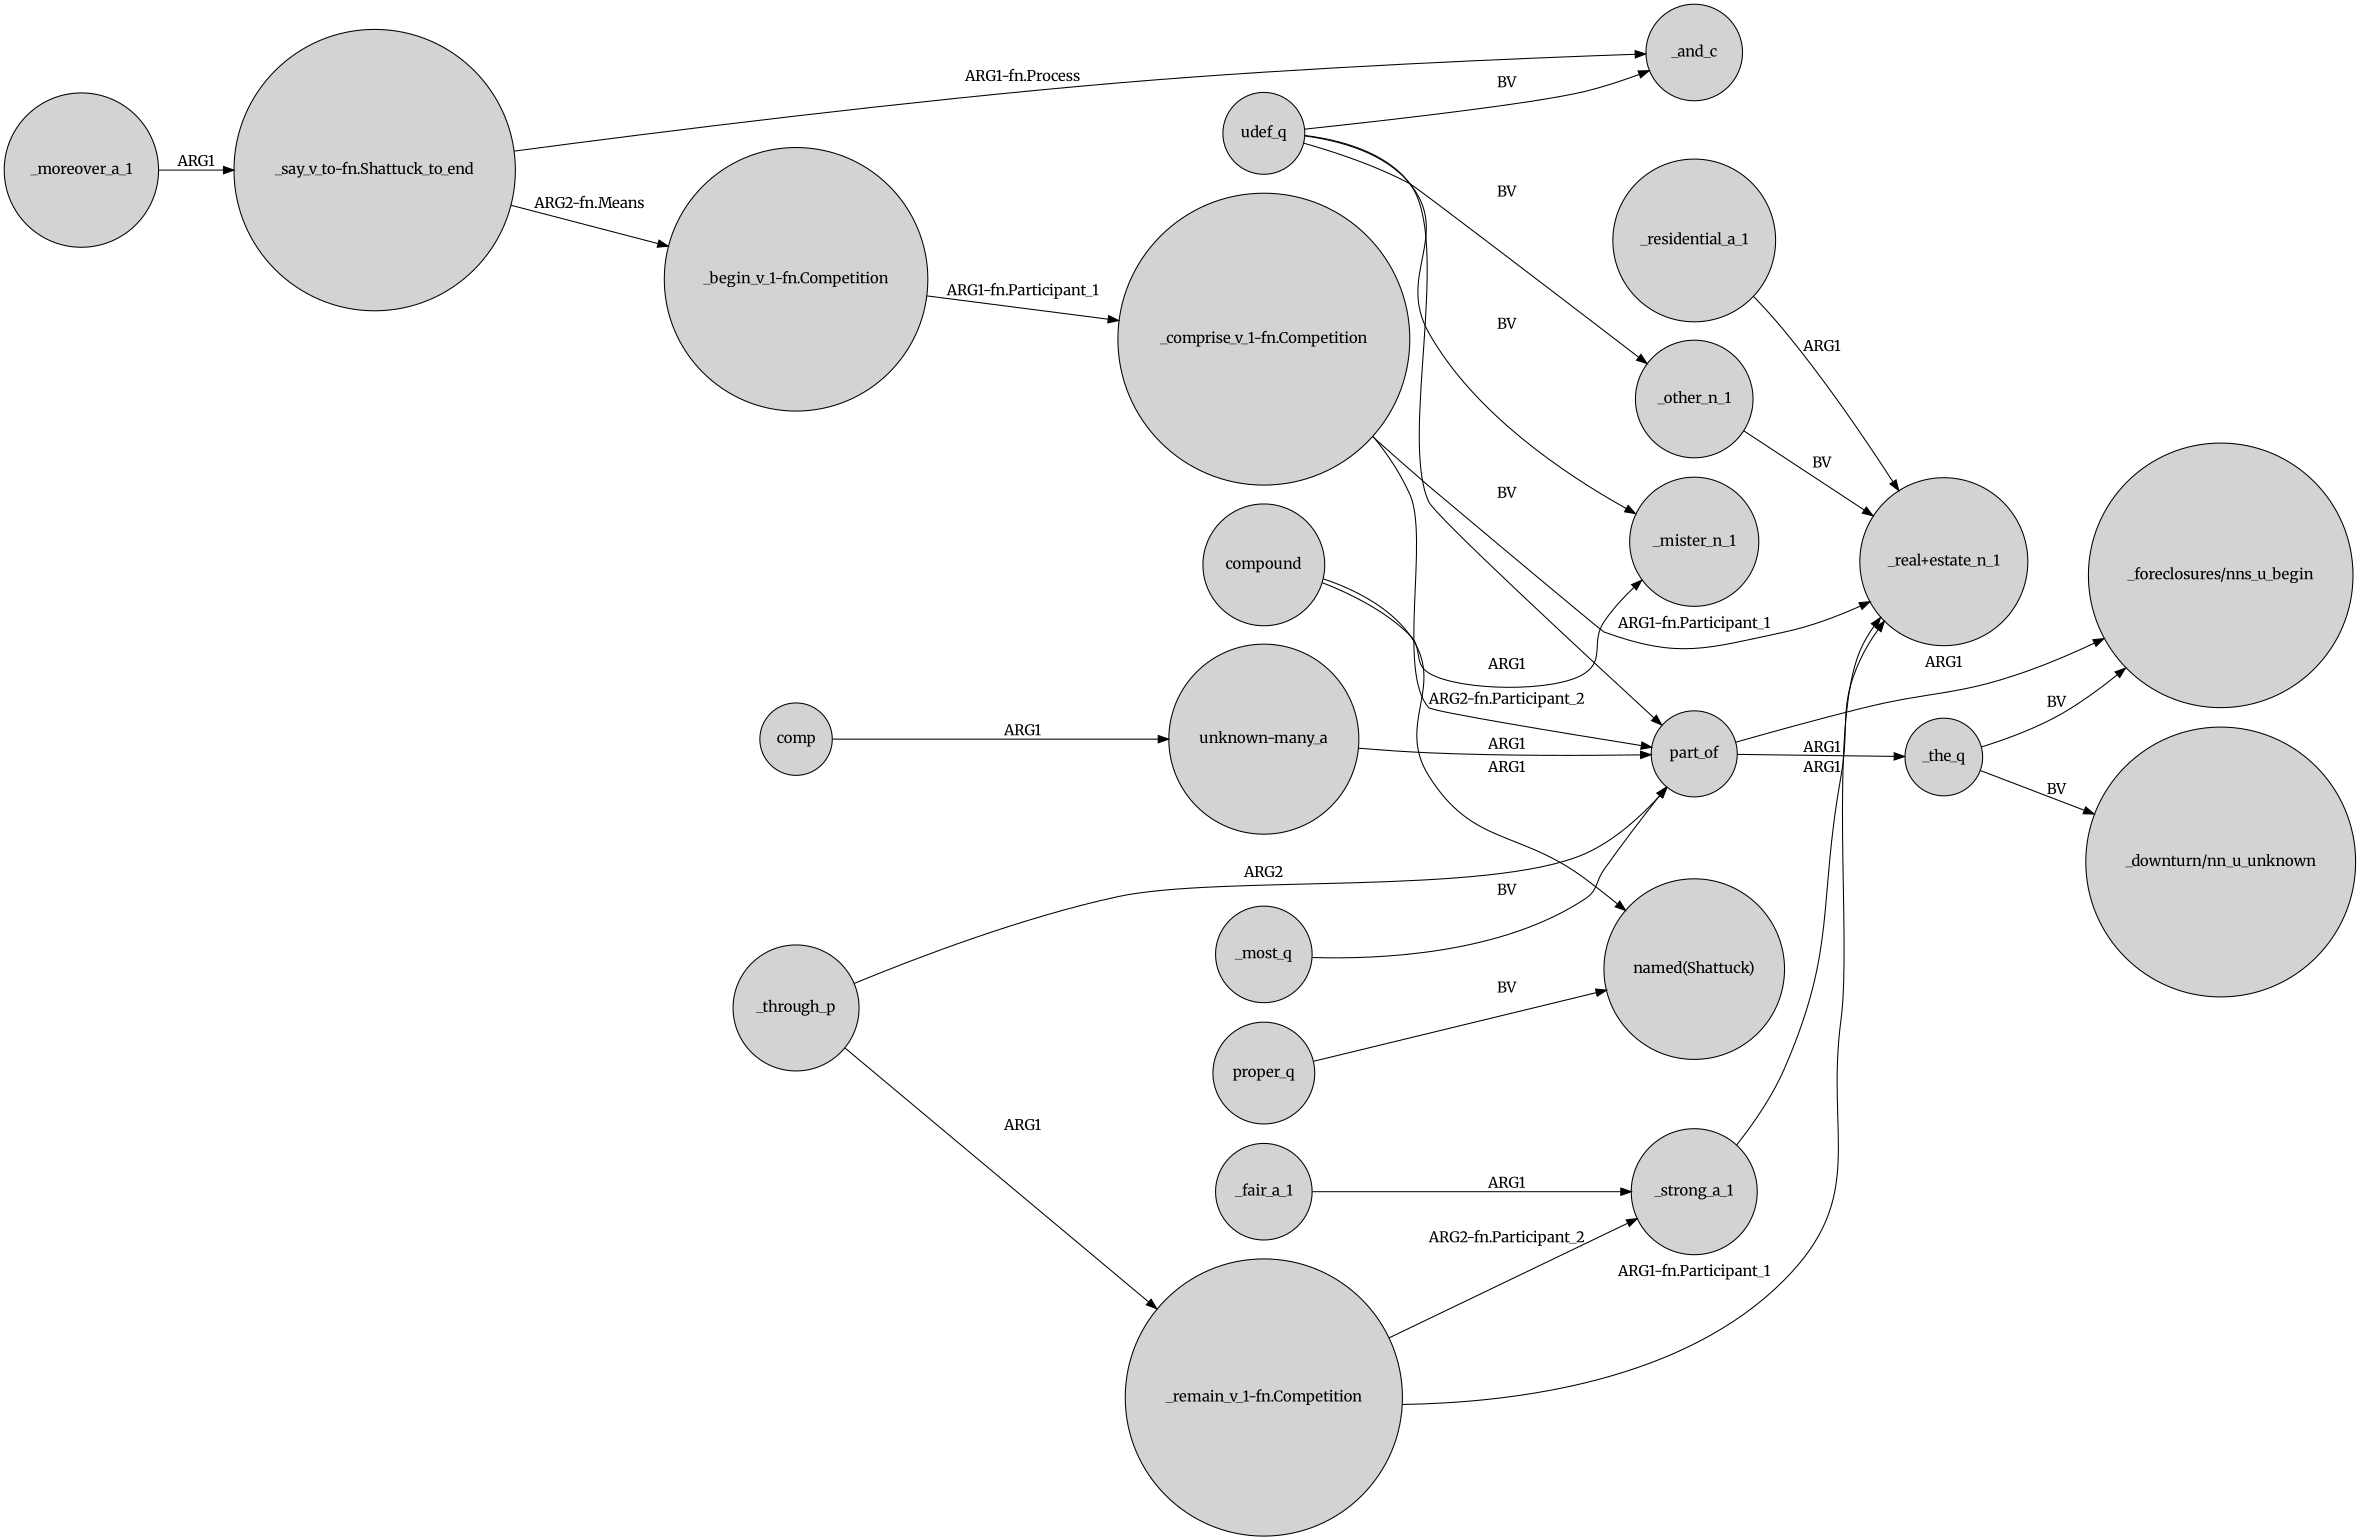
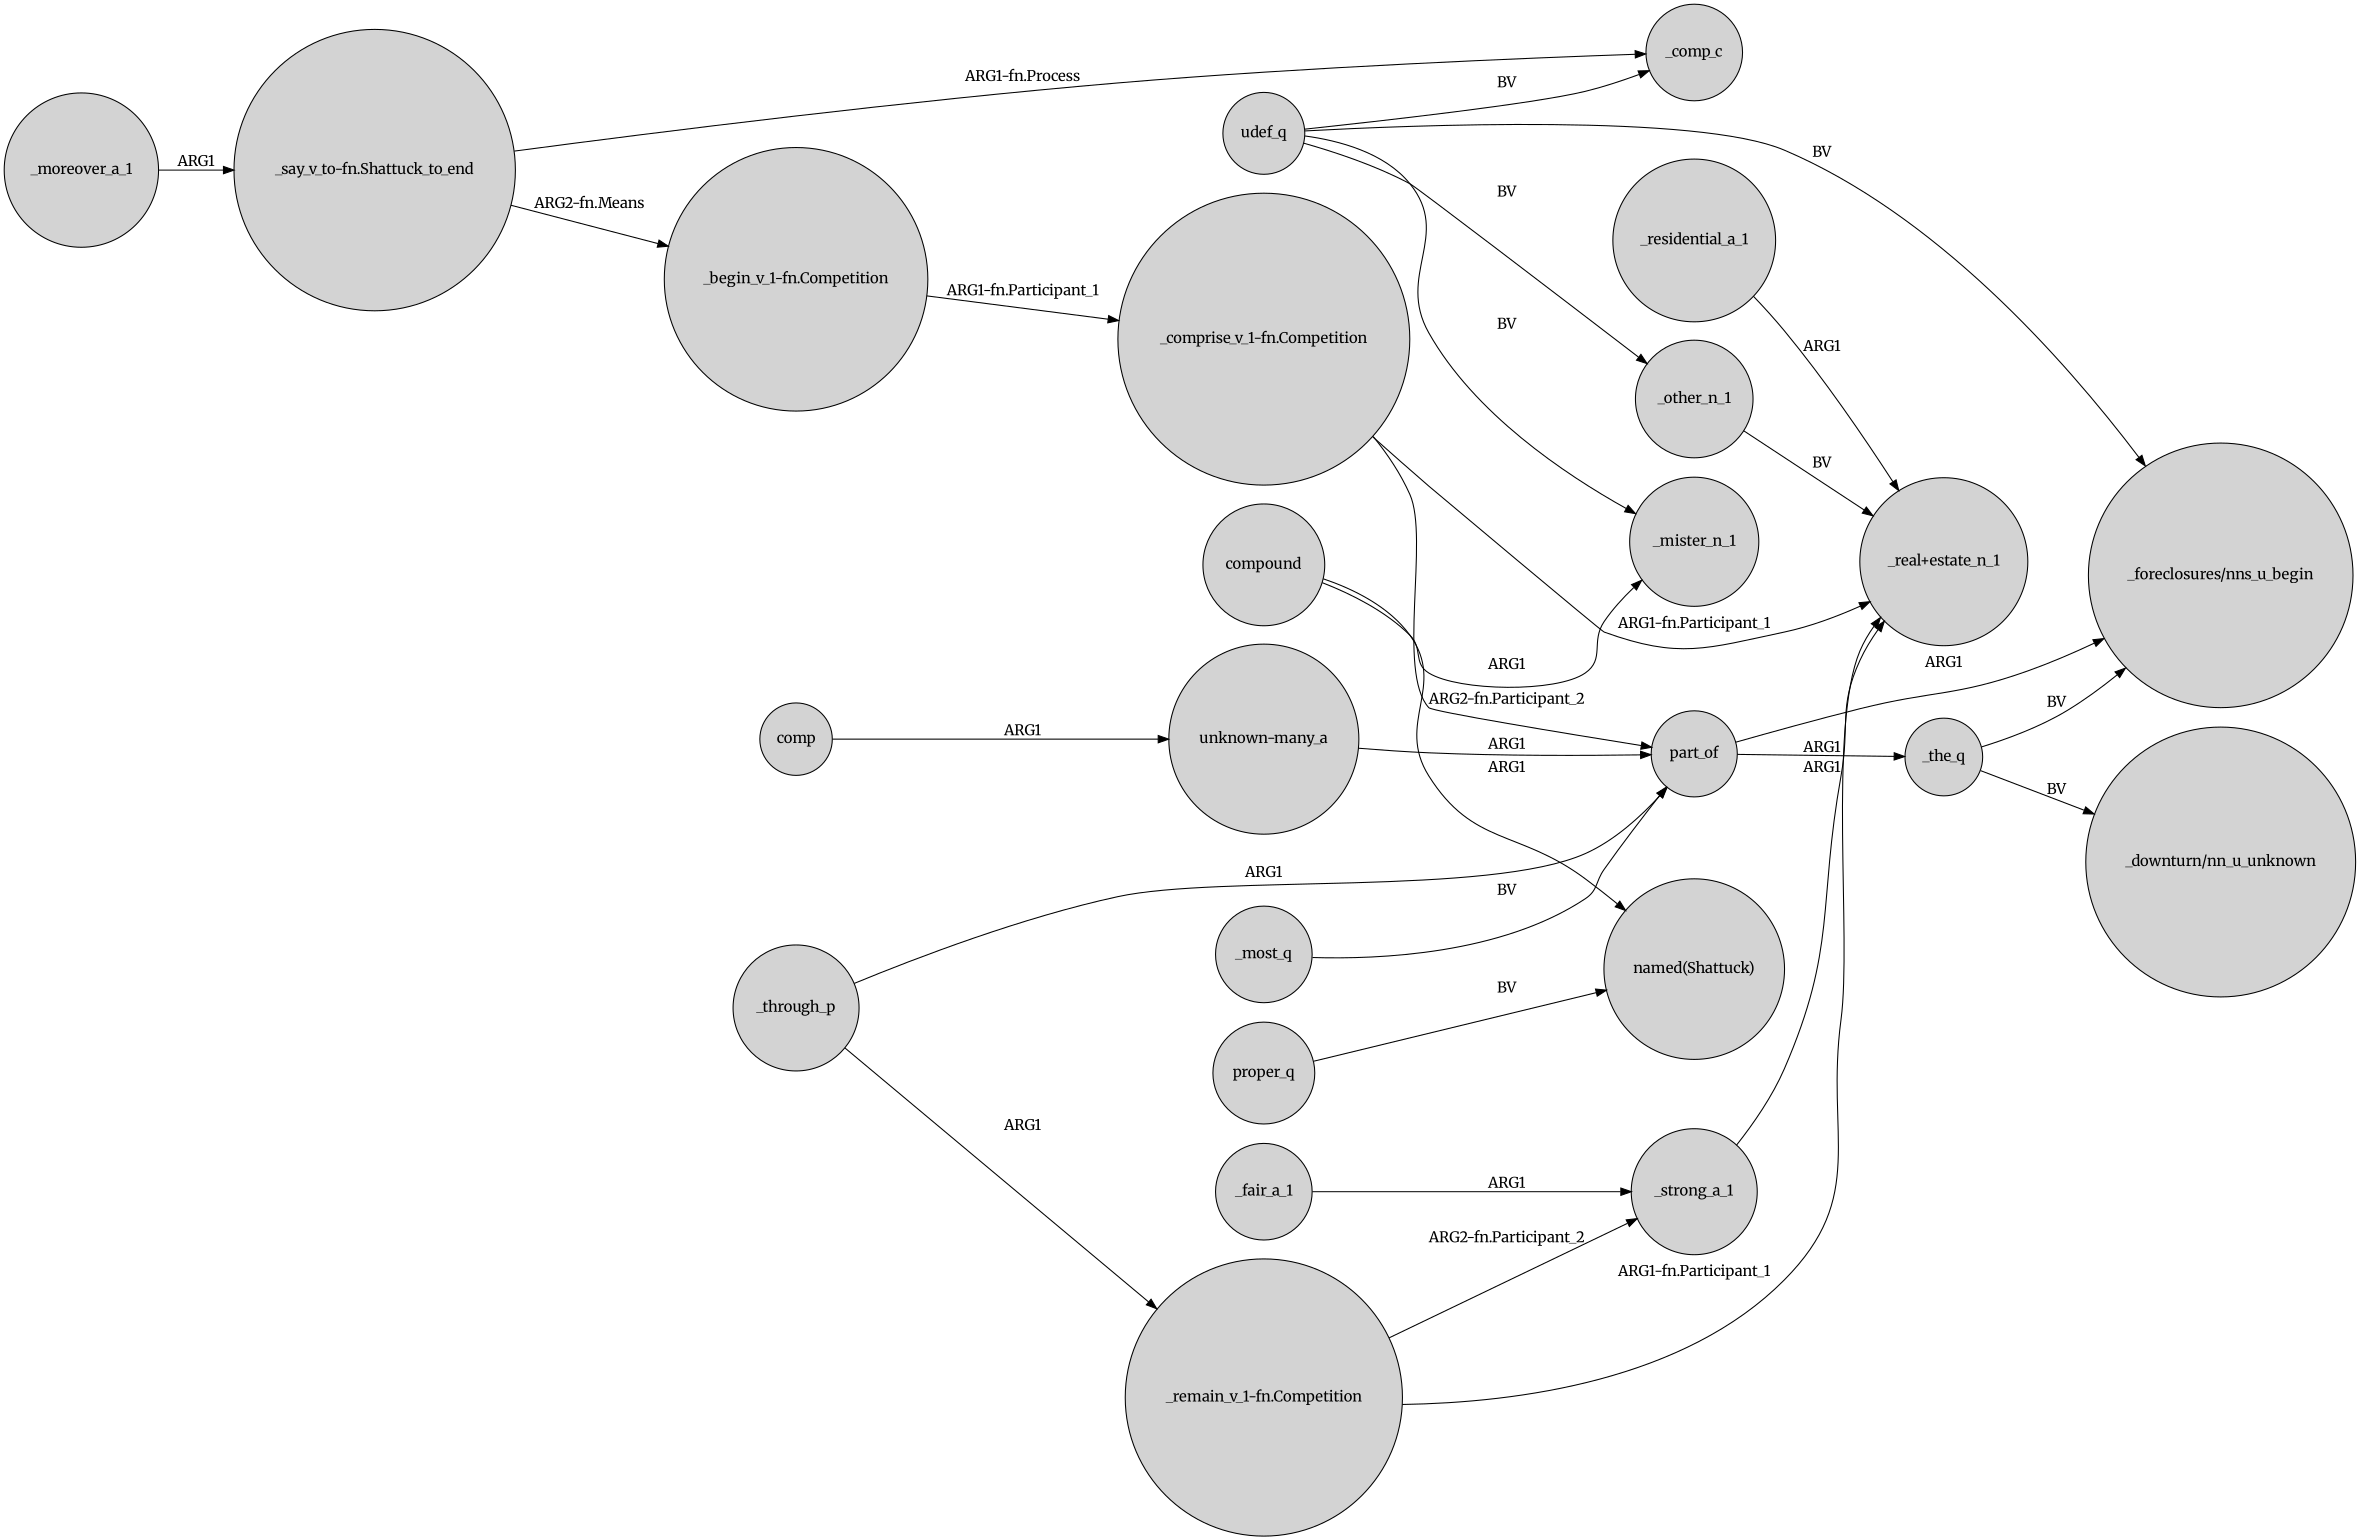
(1694, 52) -> (1694, 52)
(1420, 438) -> (1781, 149)
(1264, 873) -> (1264, 873)
